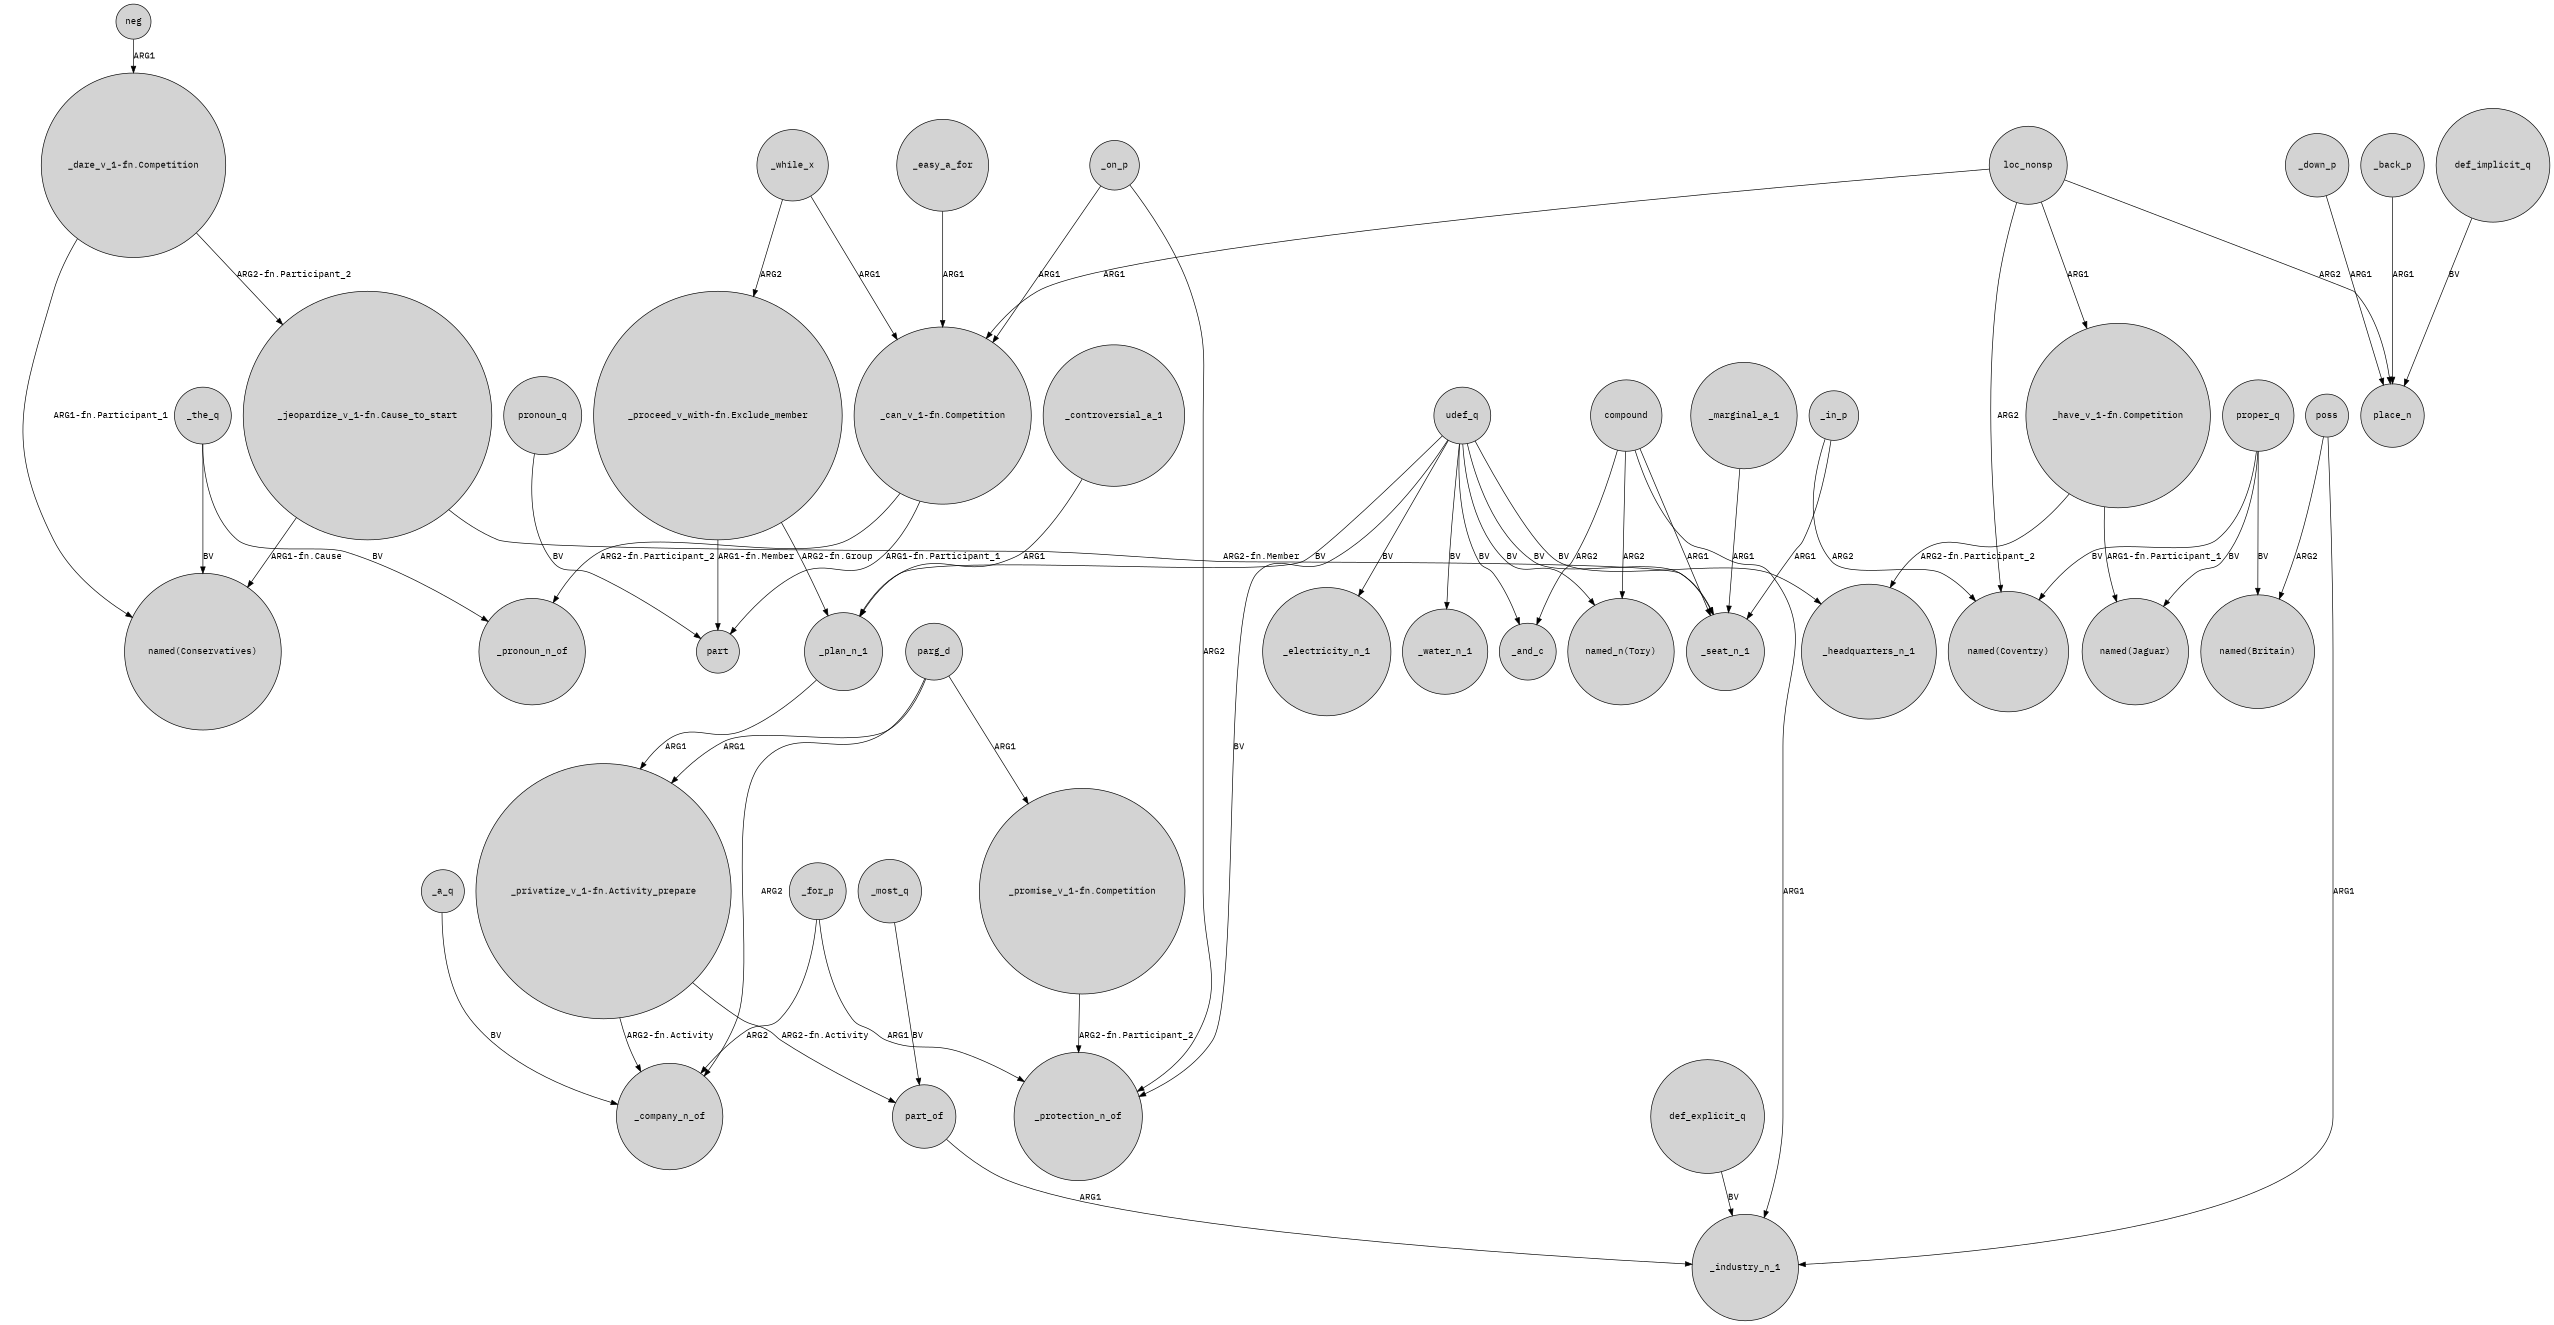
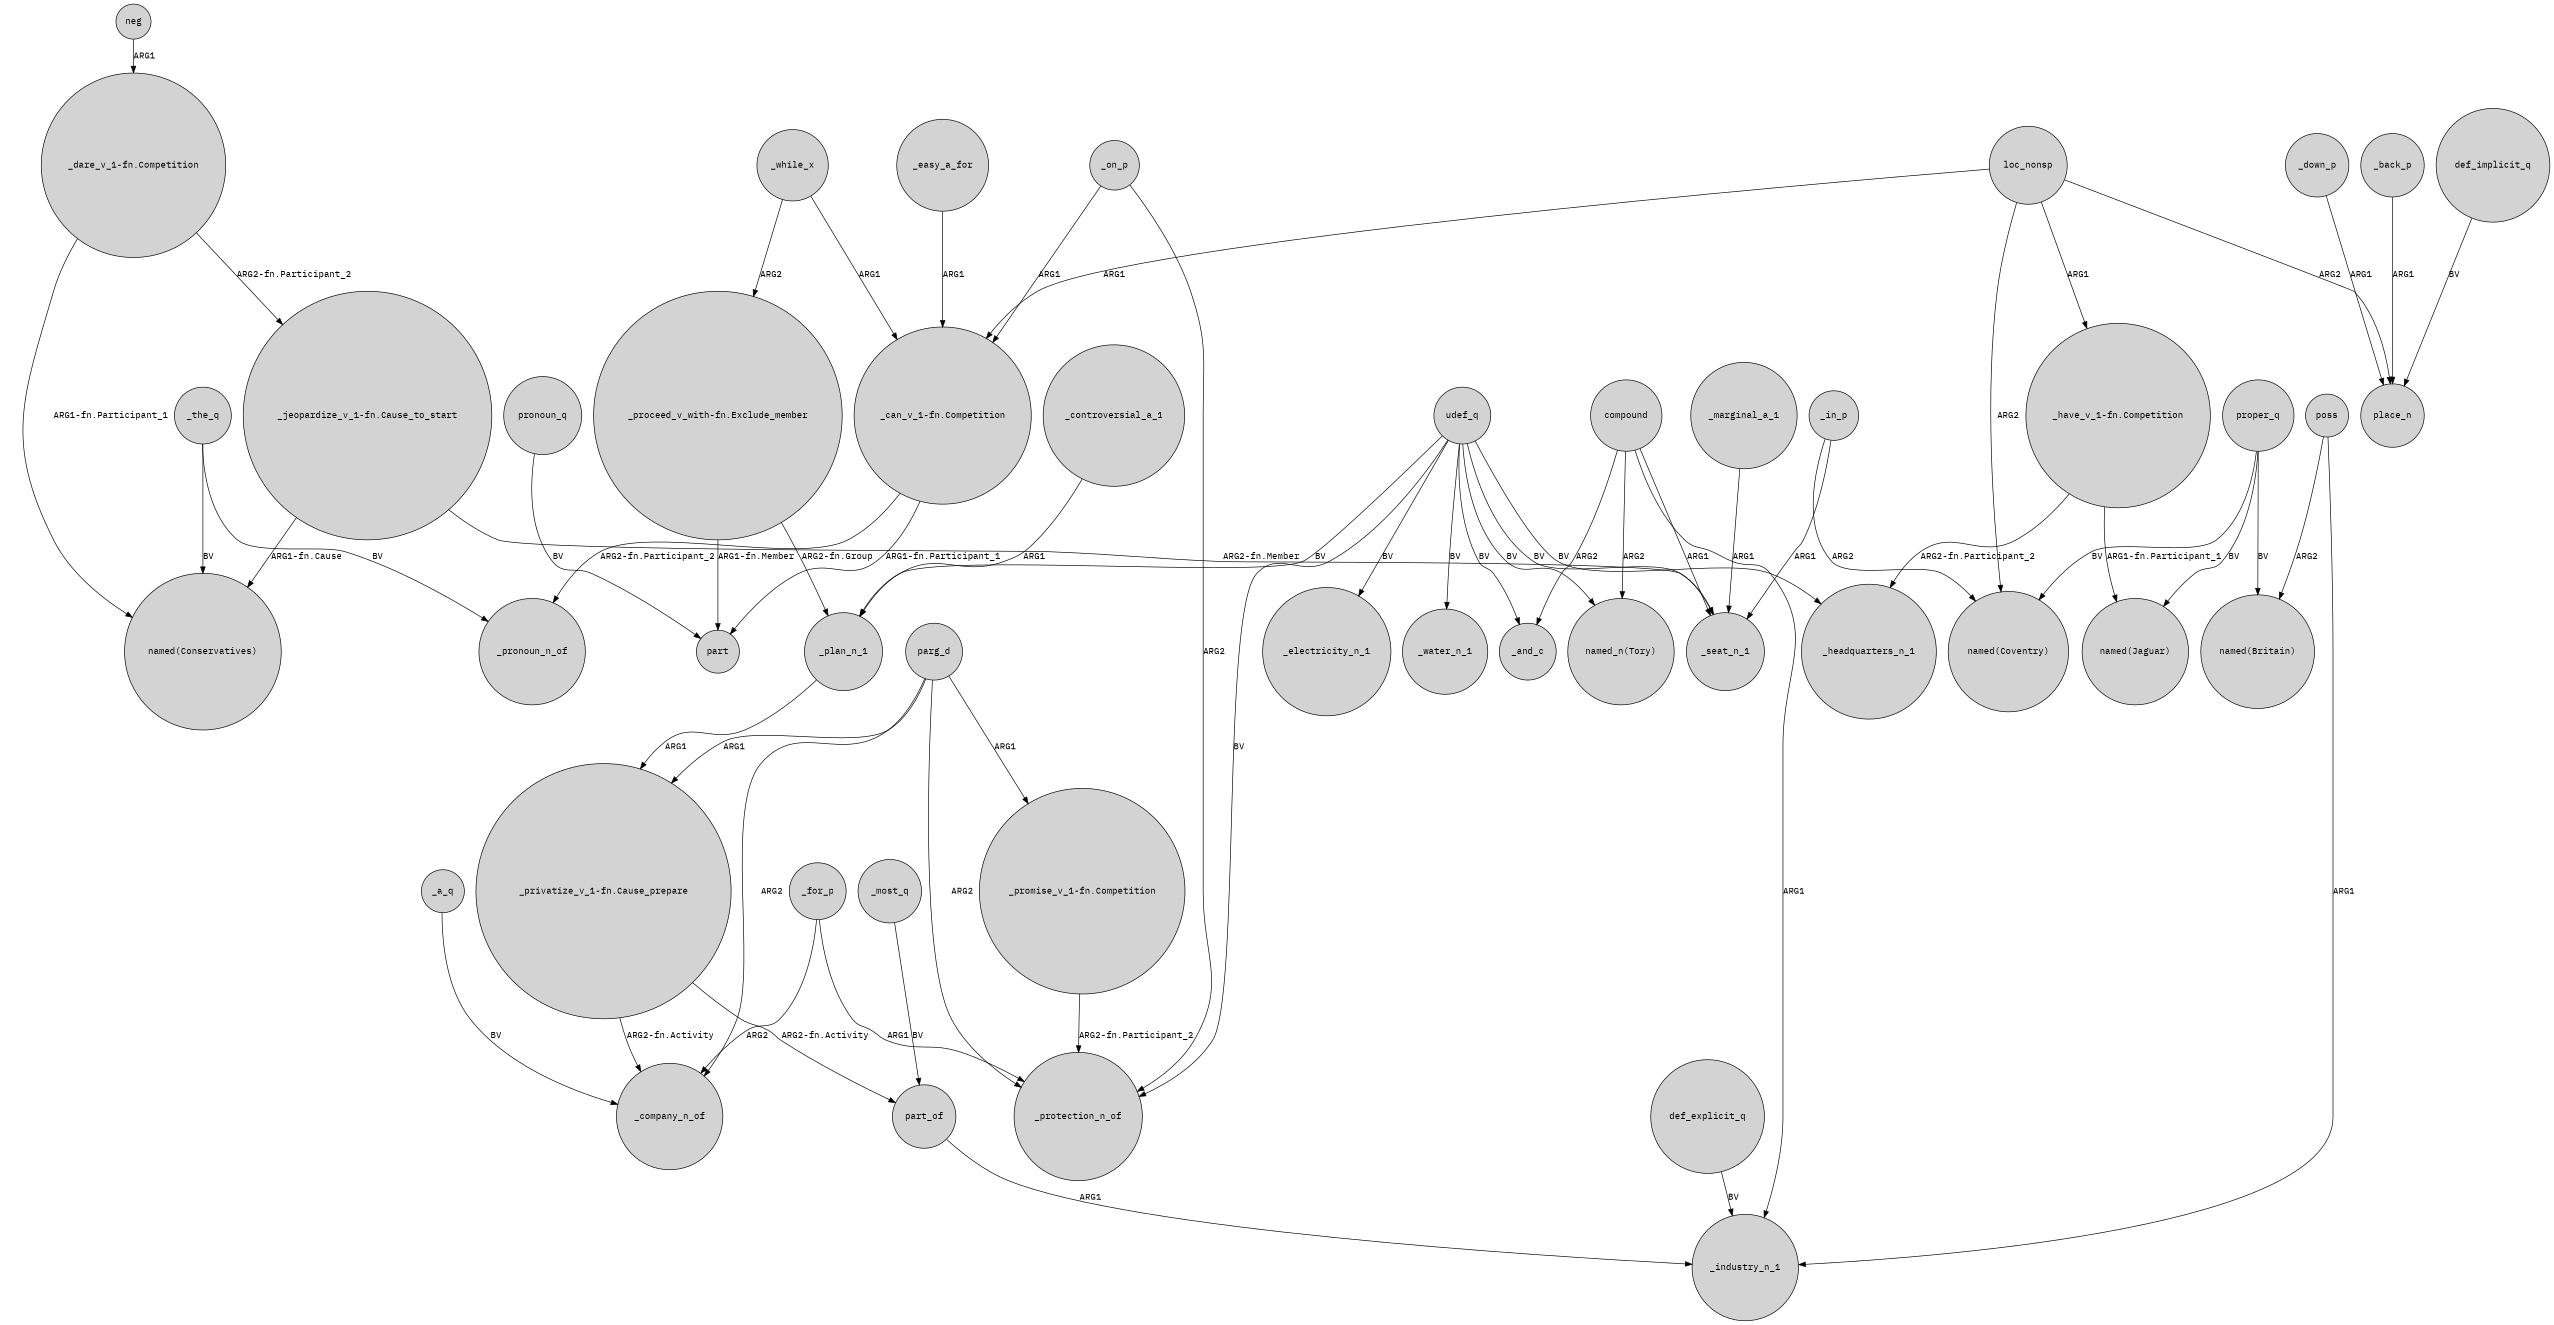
(604, 891) -> (604, 891)
none -> (930, 897)
